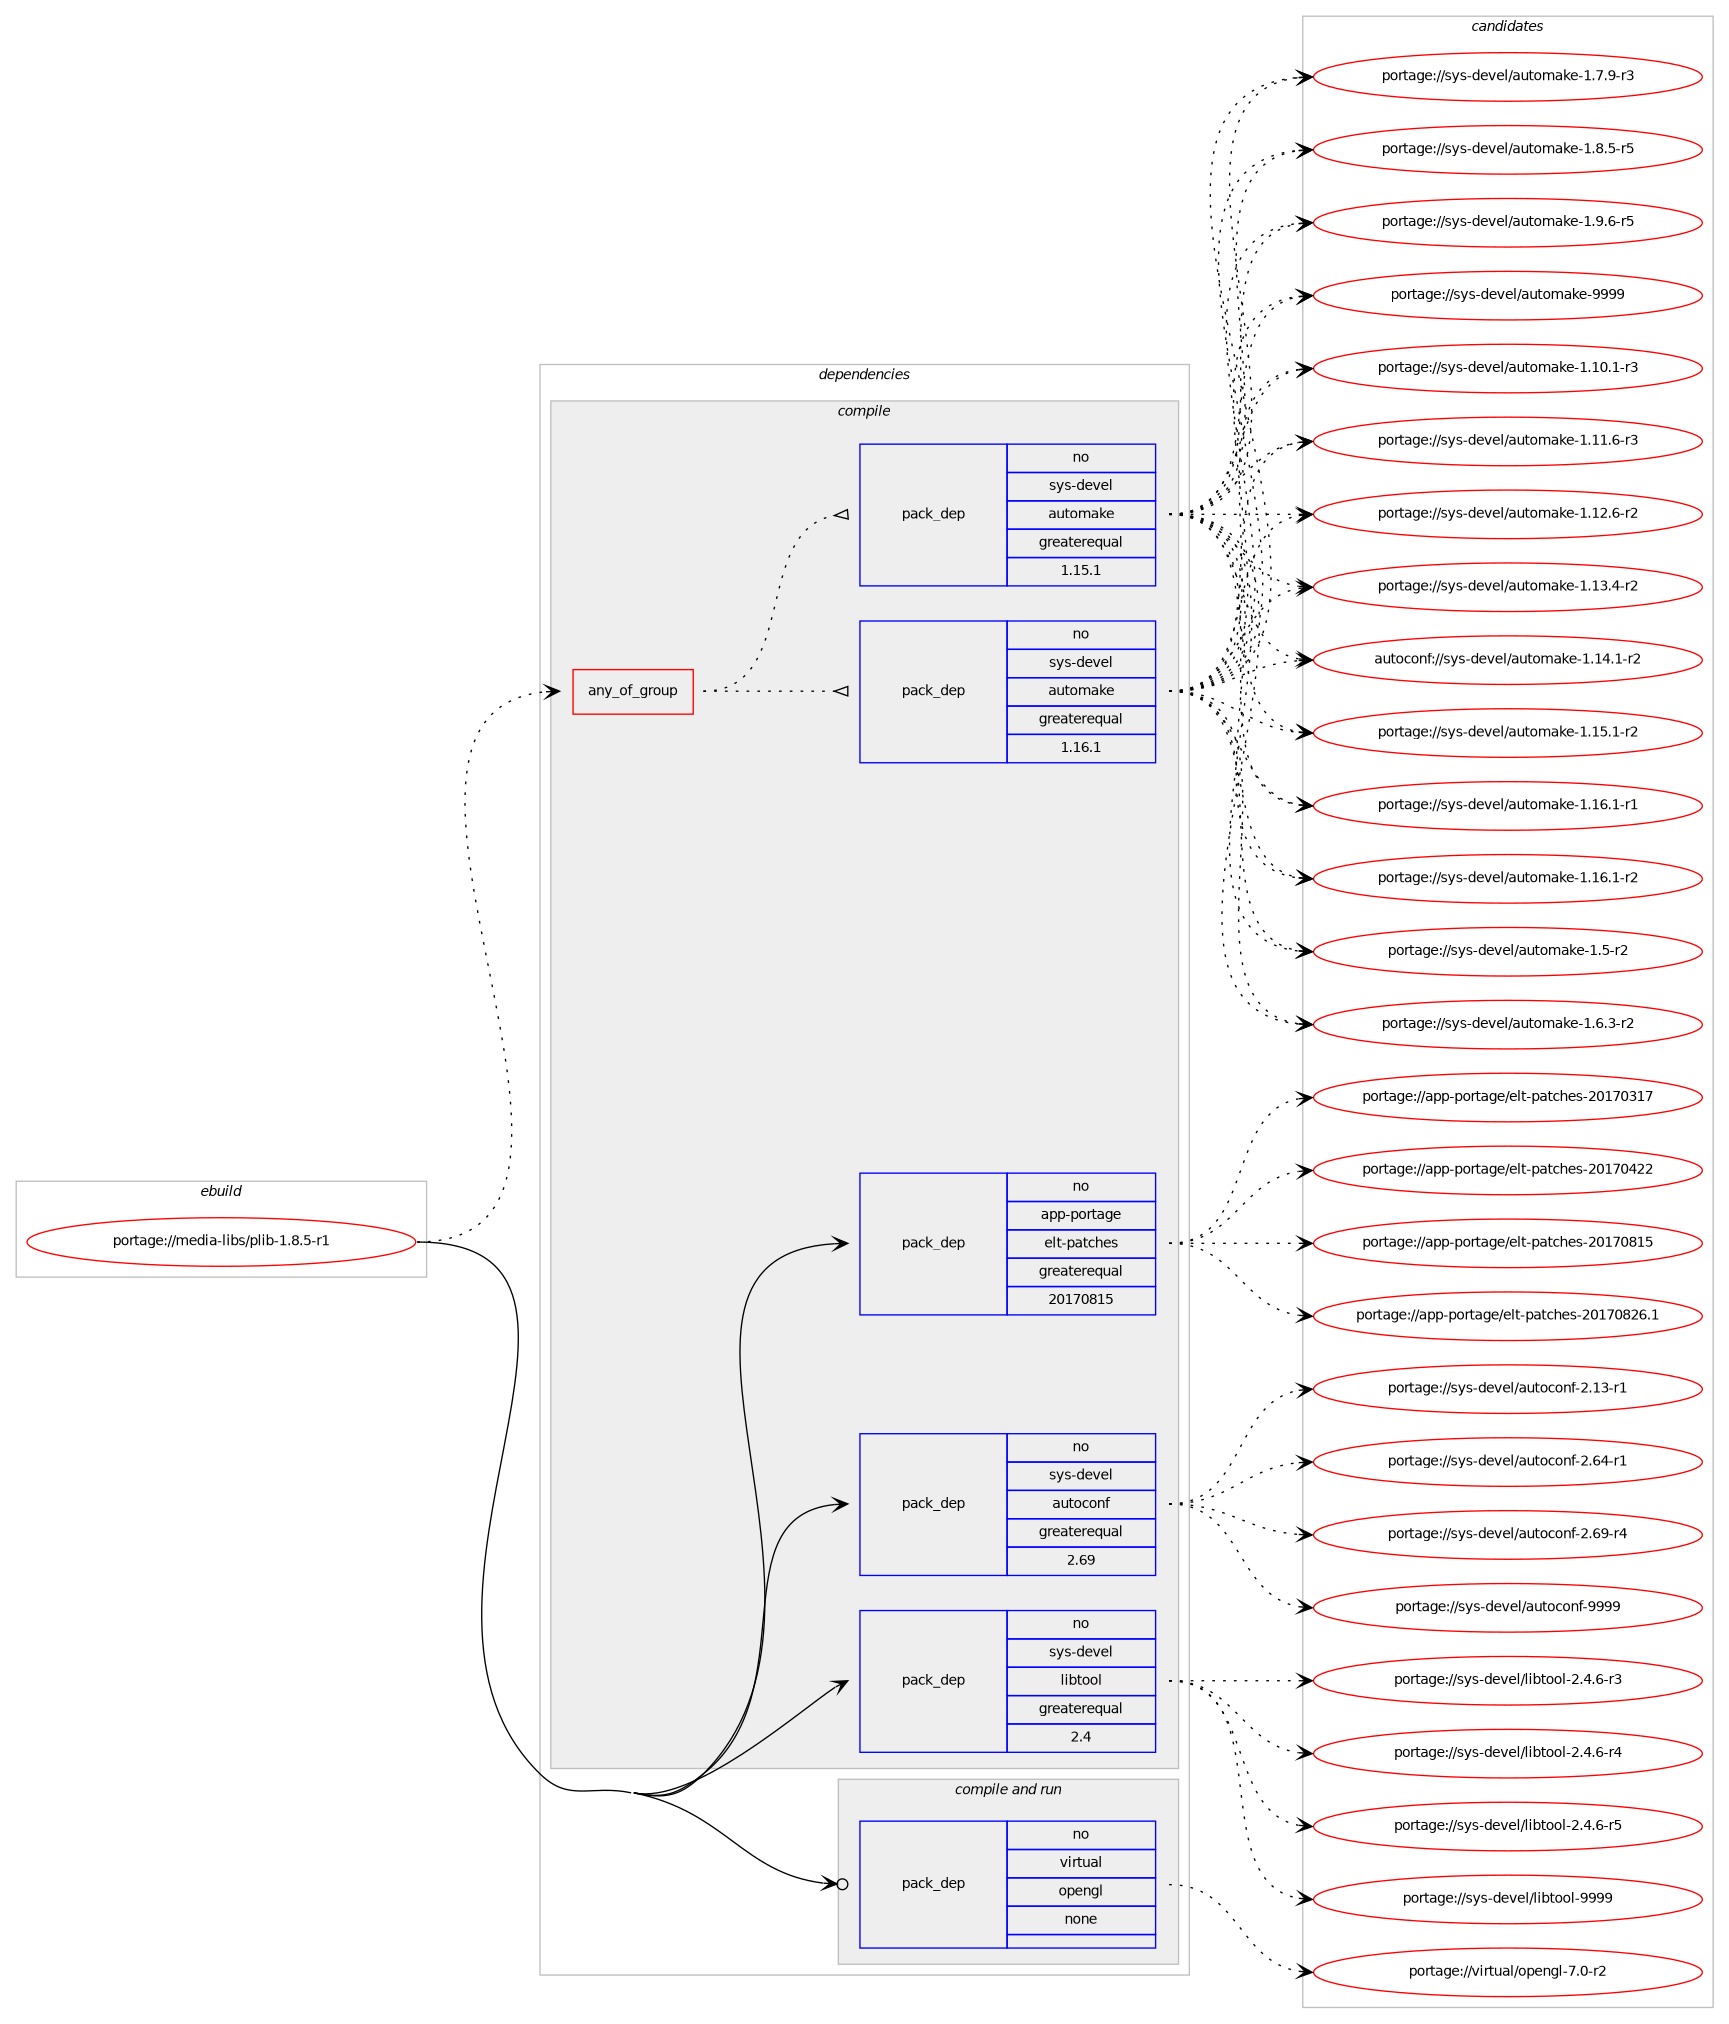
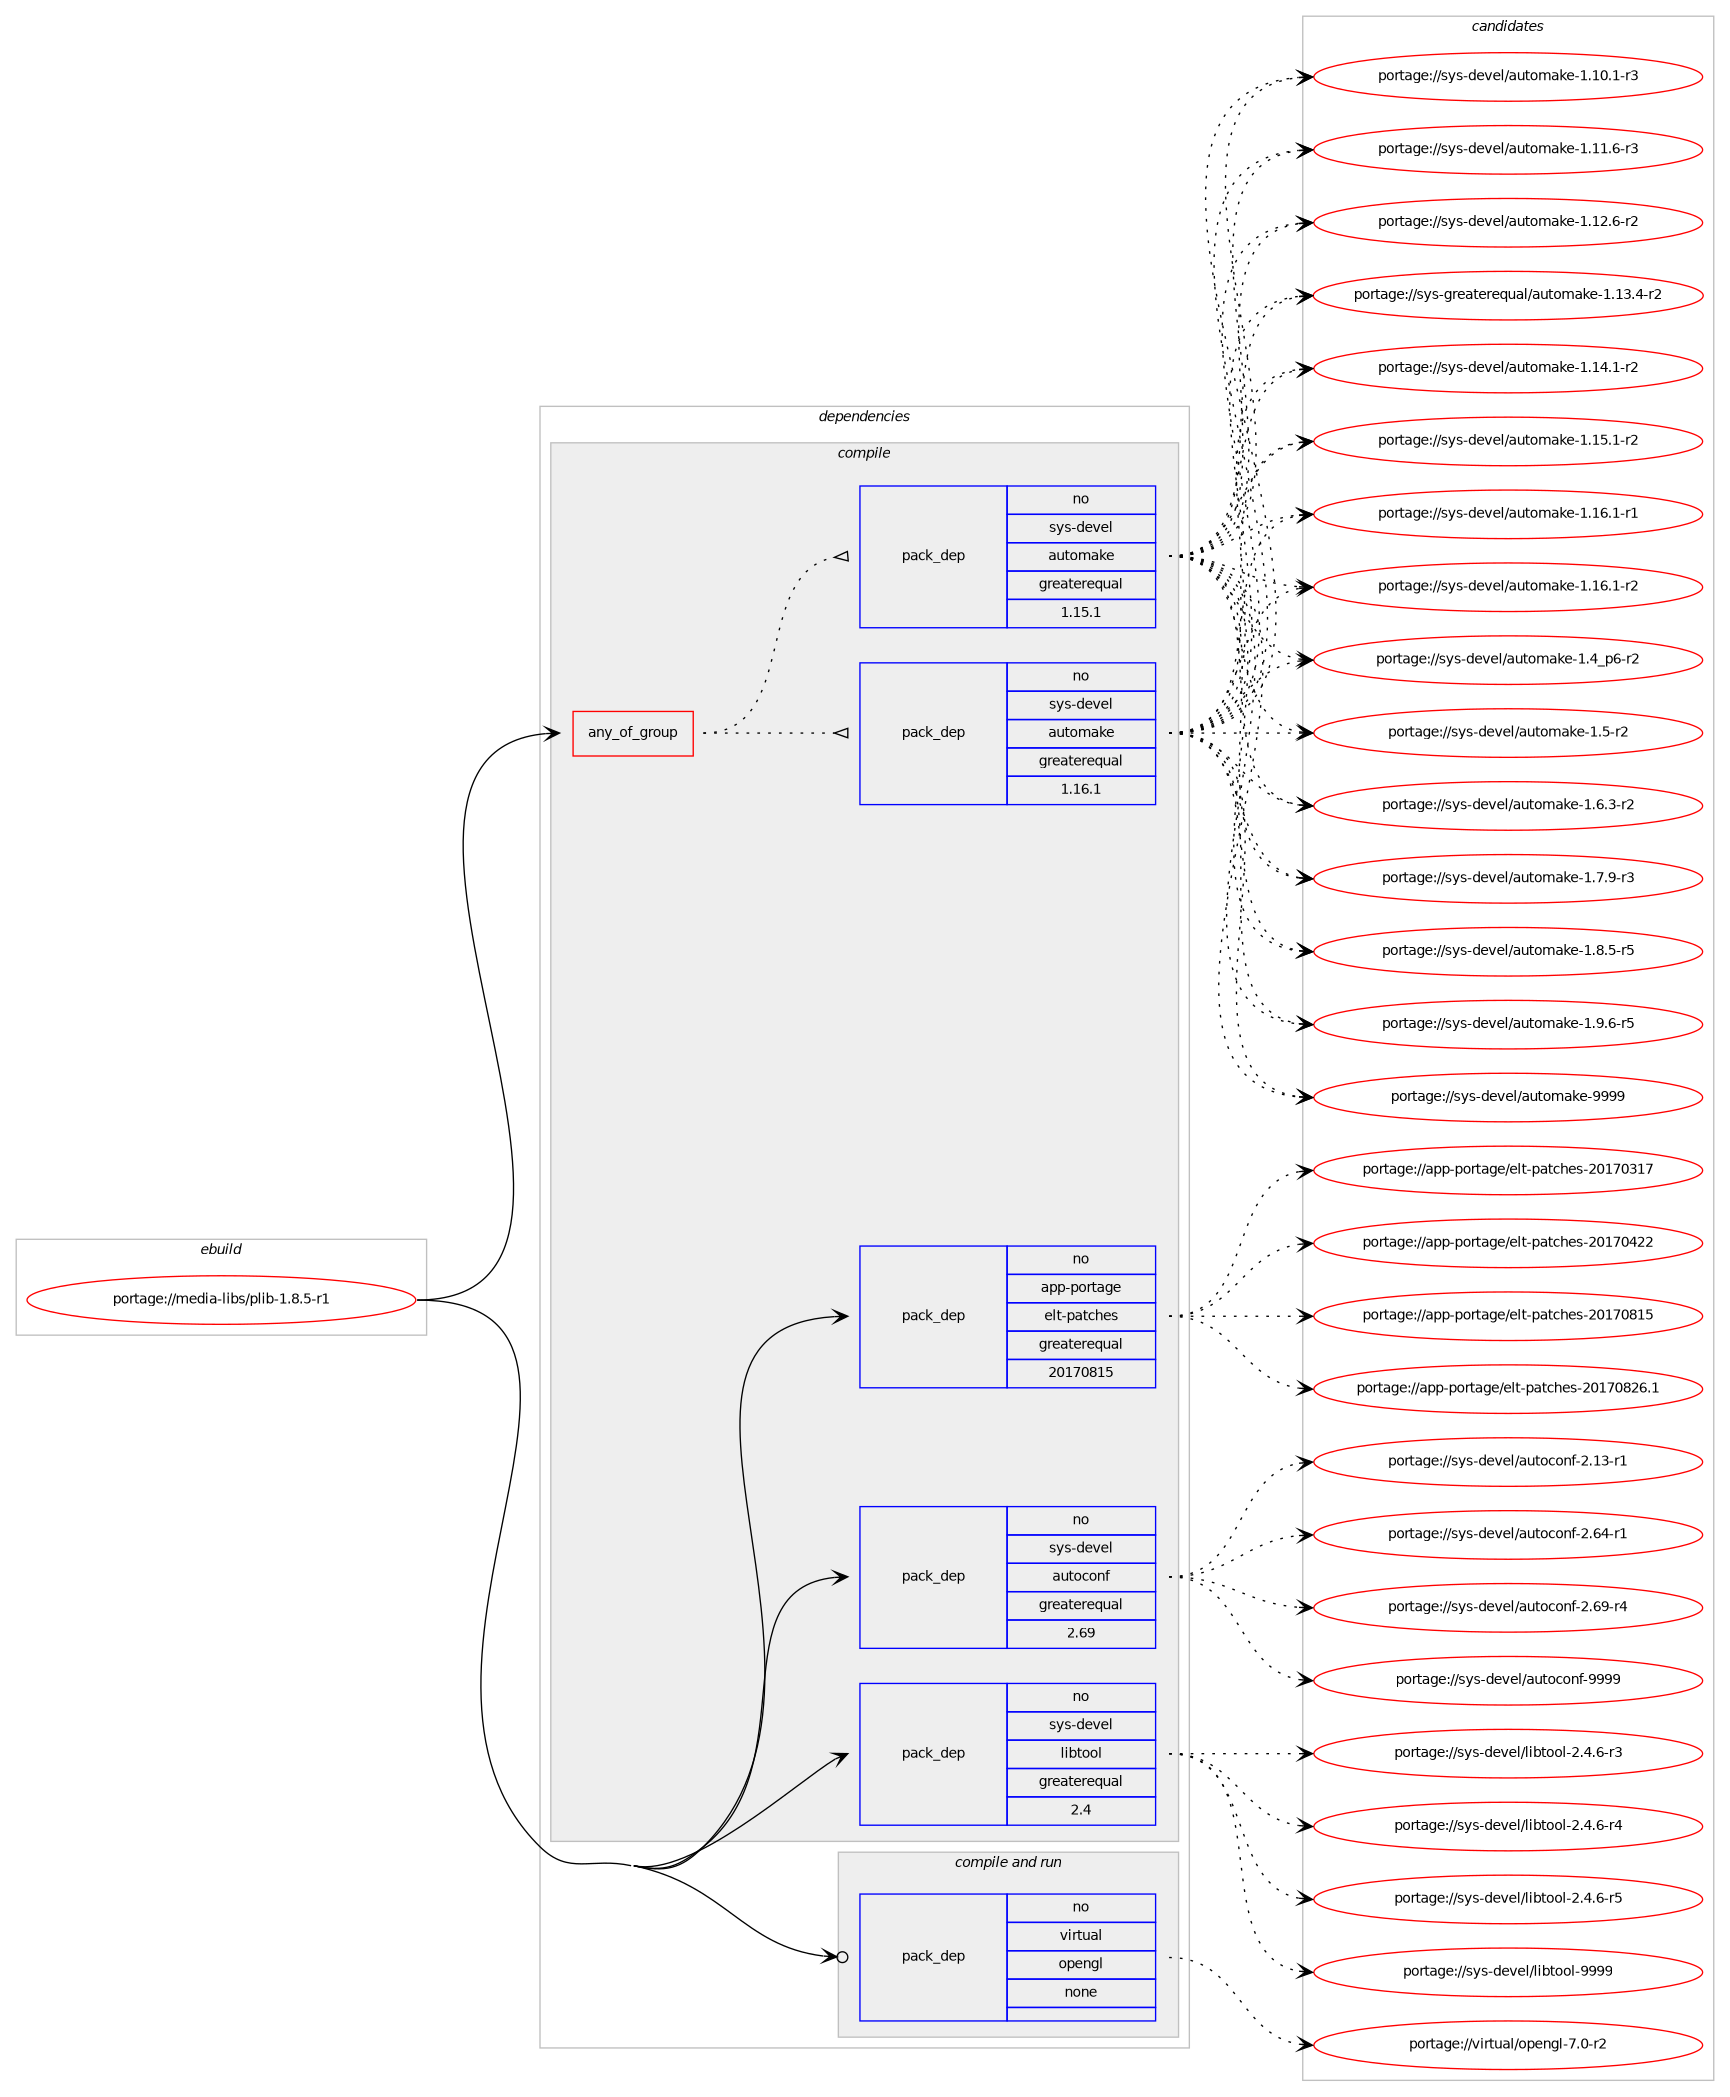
(1508, 587) -> (1508, 296)
none -> (1508, 660)
(1508, 660) -> (1508, 369)
(490, 973) -> (490, 1023)
